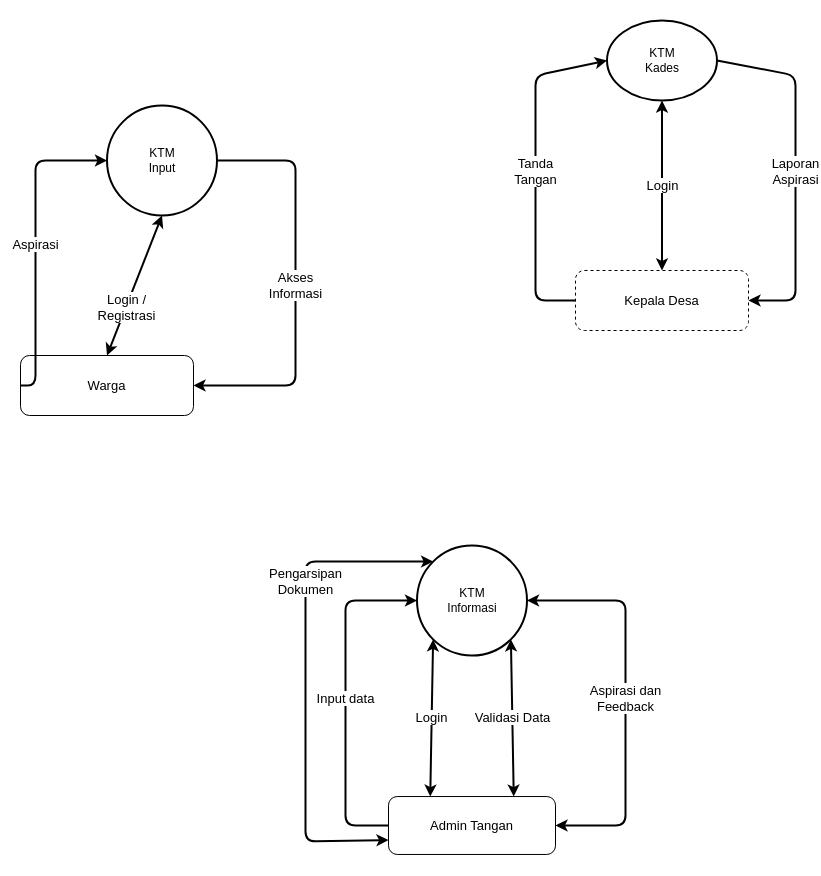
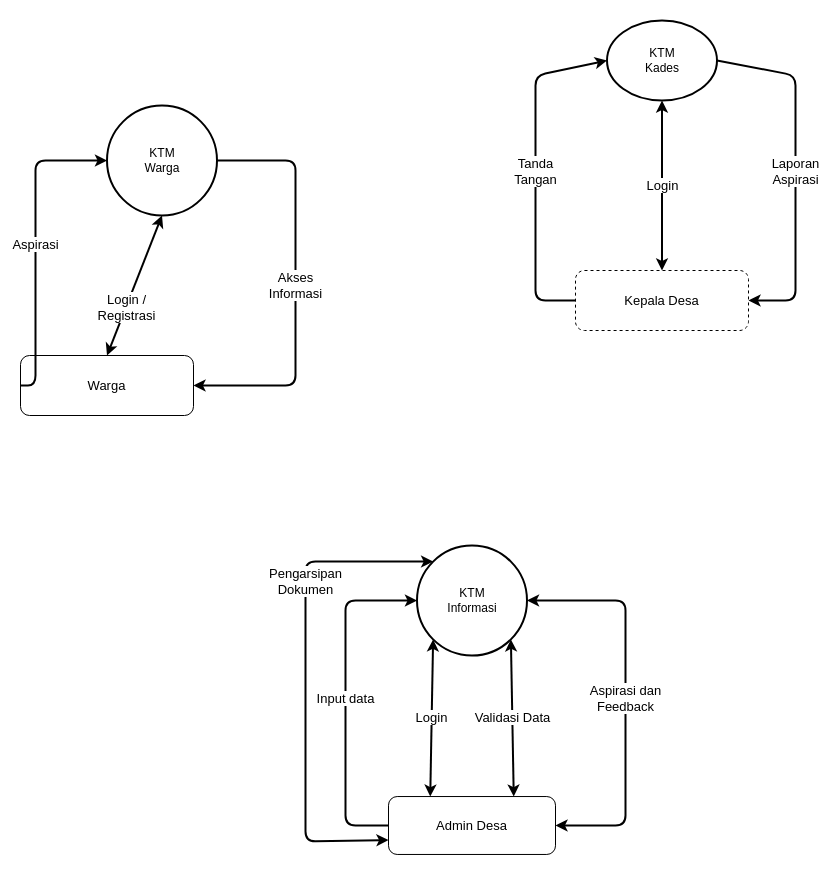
(163, 161) -> (163, 161)
(472, 826) -> (472, 826)
